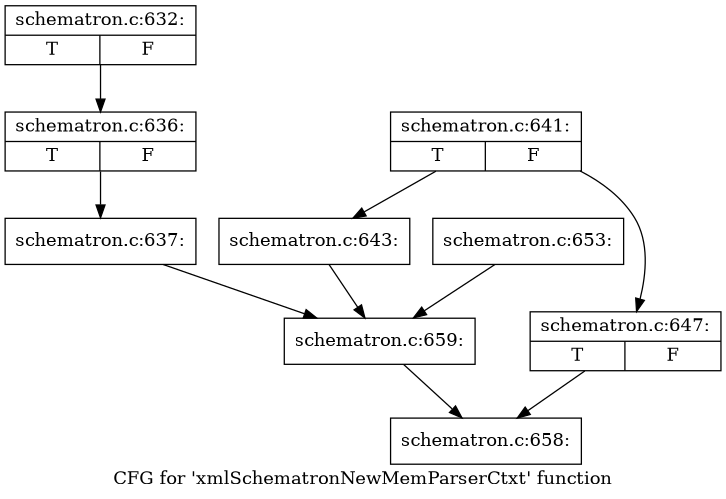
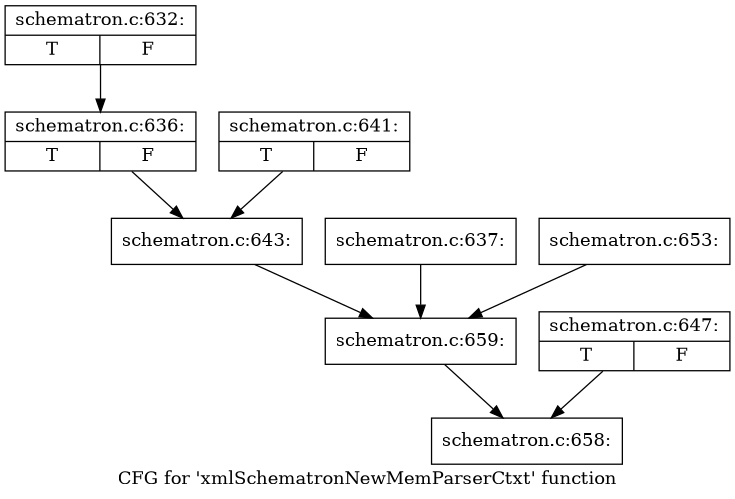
(101, 188) -> (152, 190)
(637, 223) -> none
